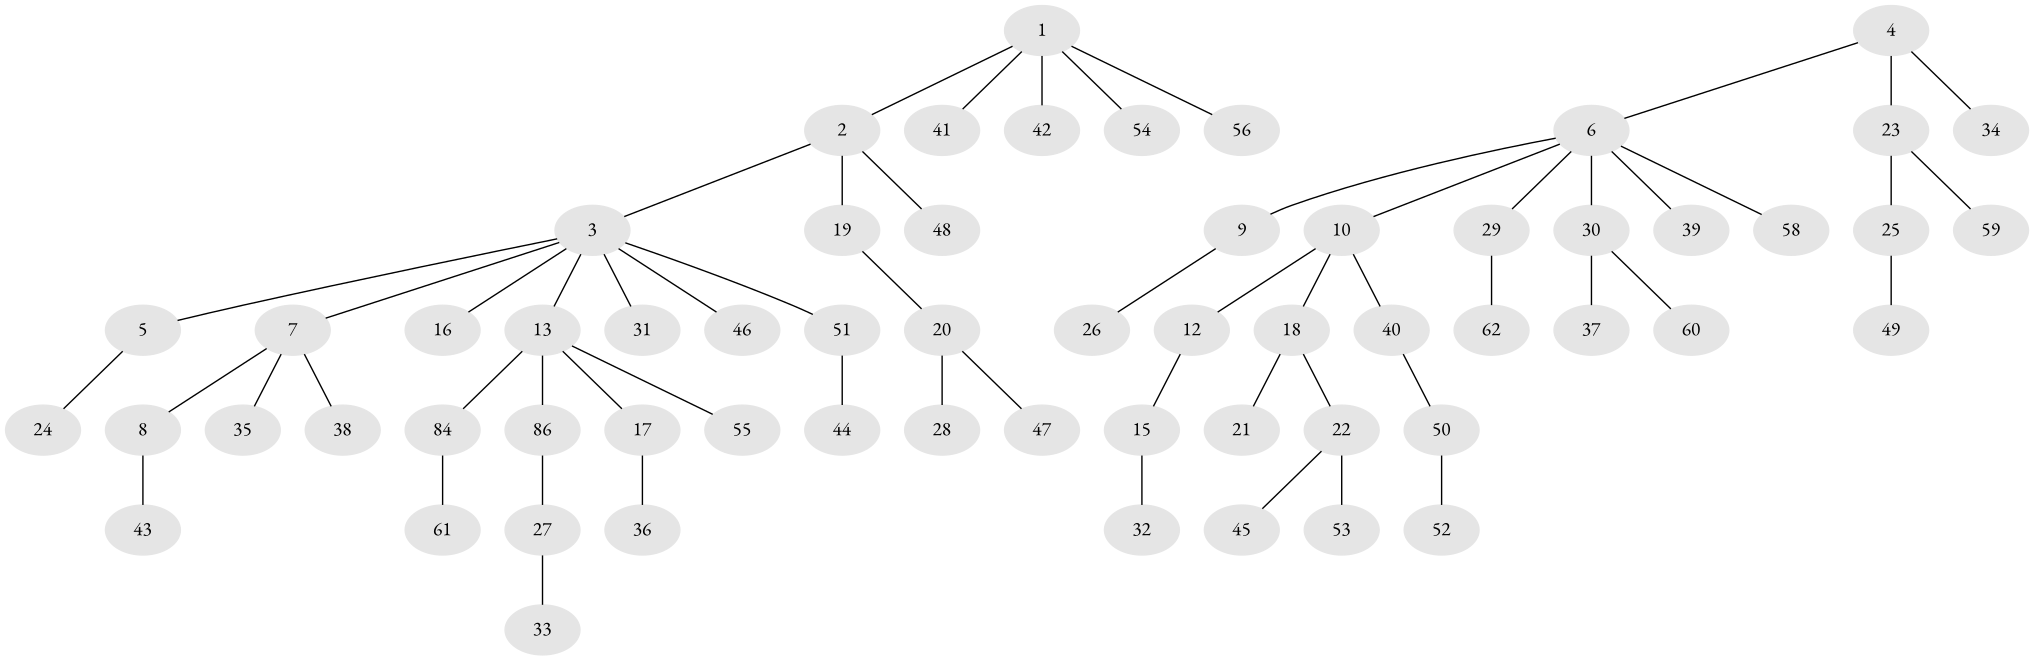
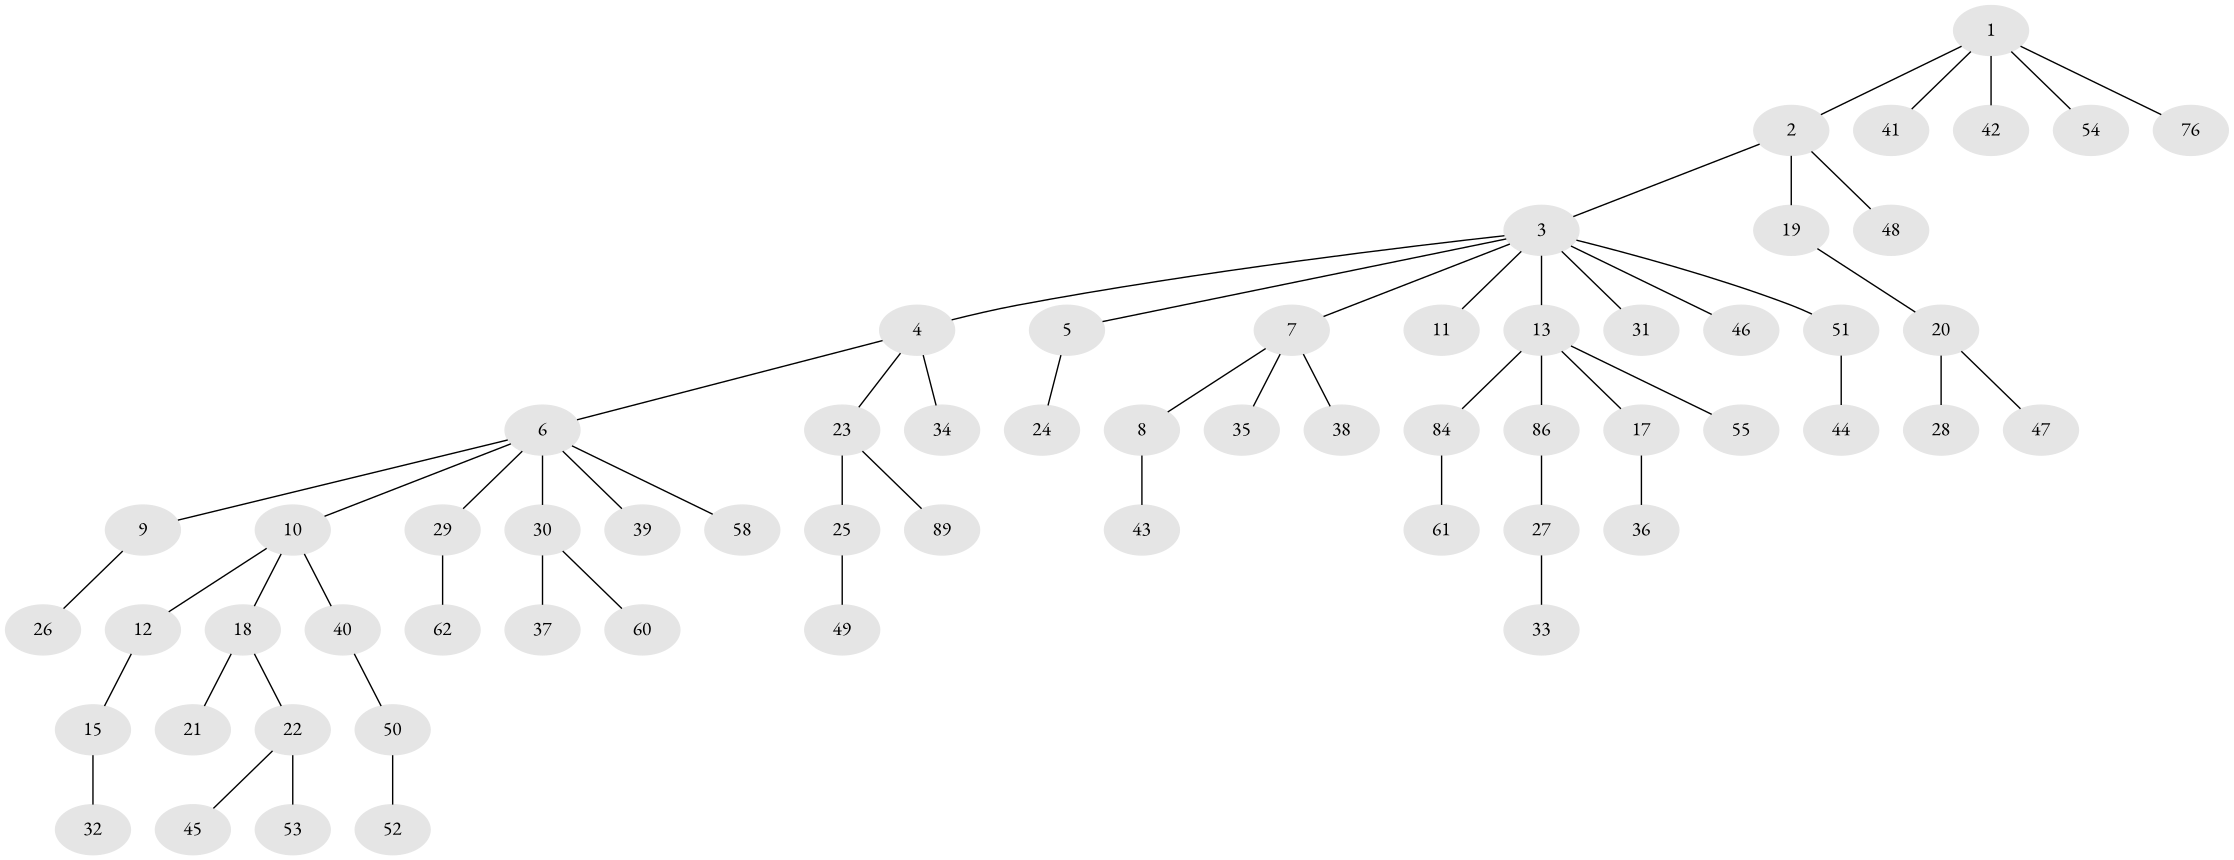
(1242, 130) -> (2191, 130)
(1991, 230) -> (942, 530)
none -> (1227, 271)
(443, 330) -> (1442, 330)
